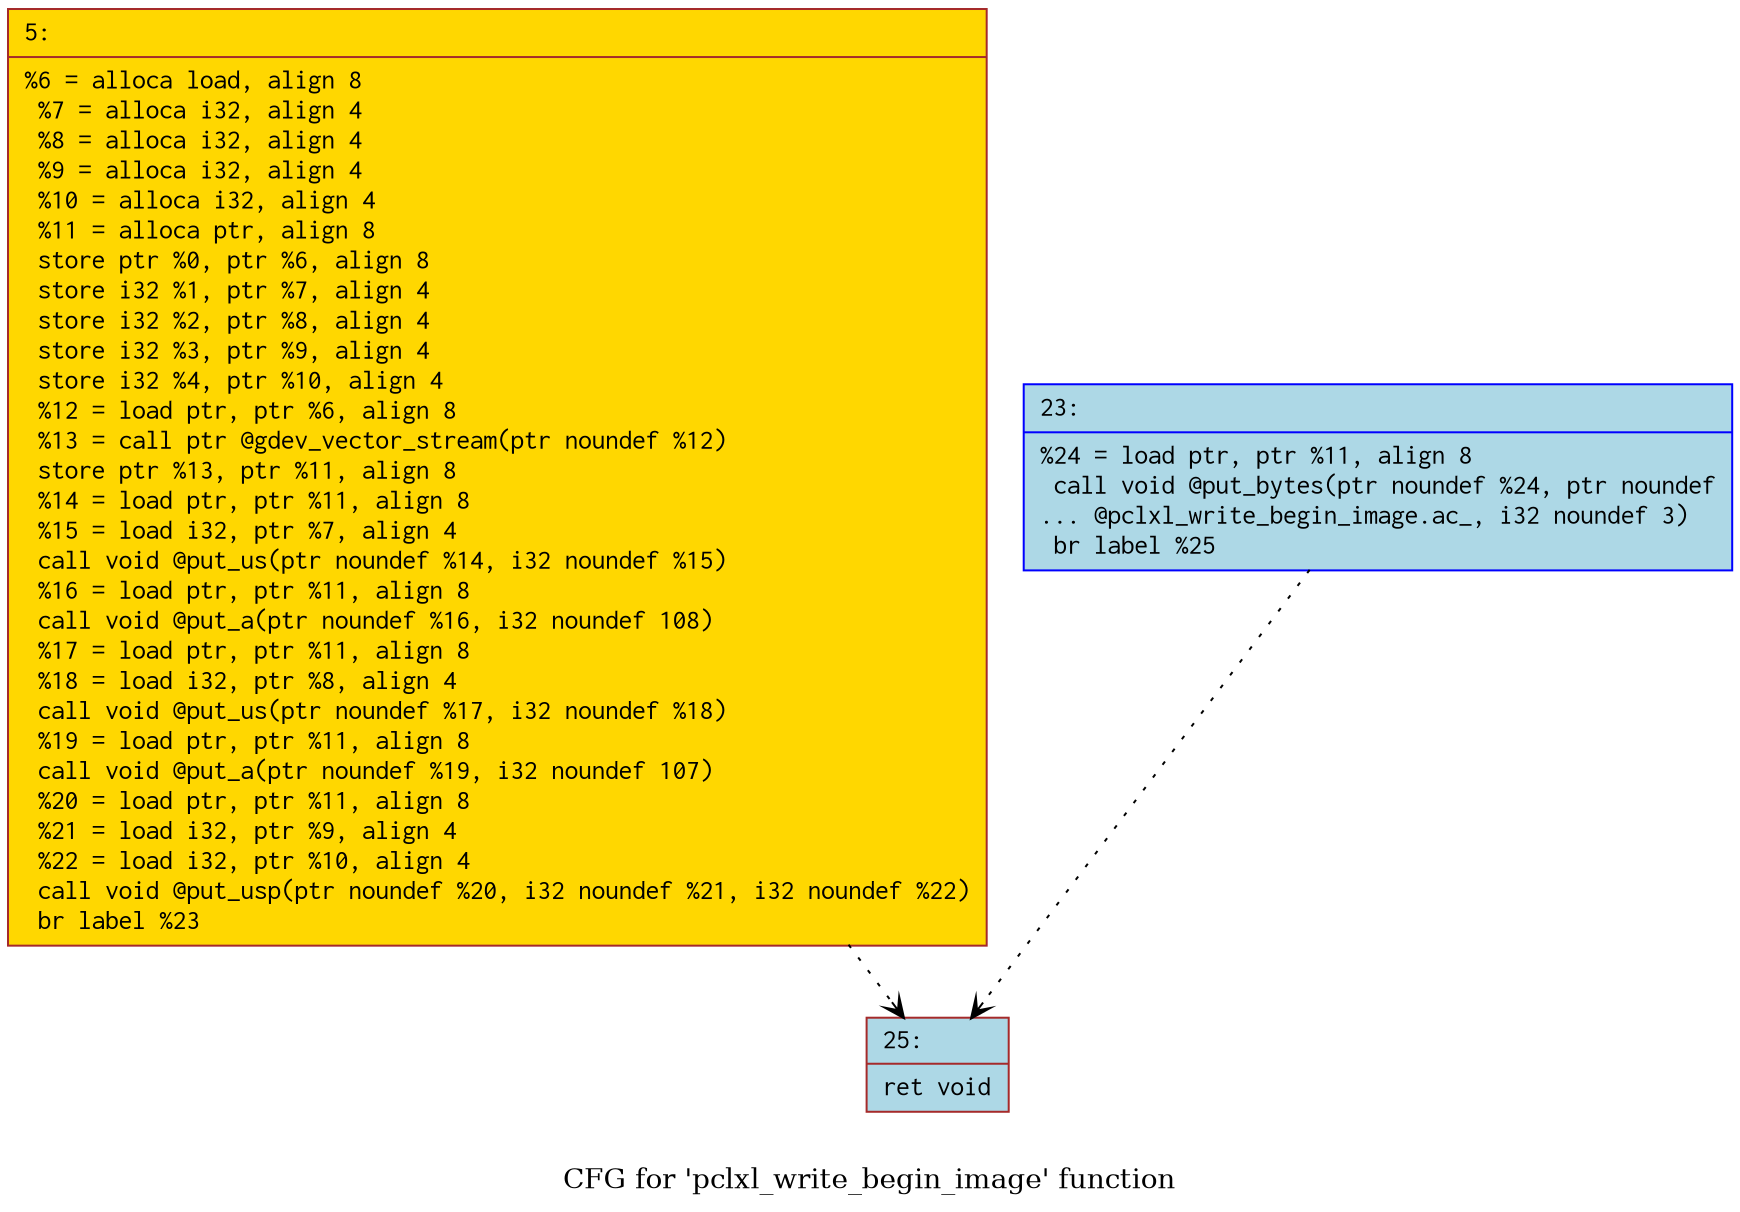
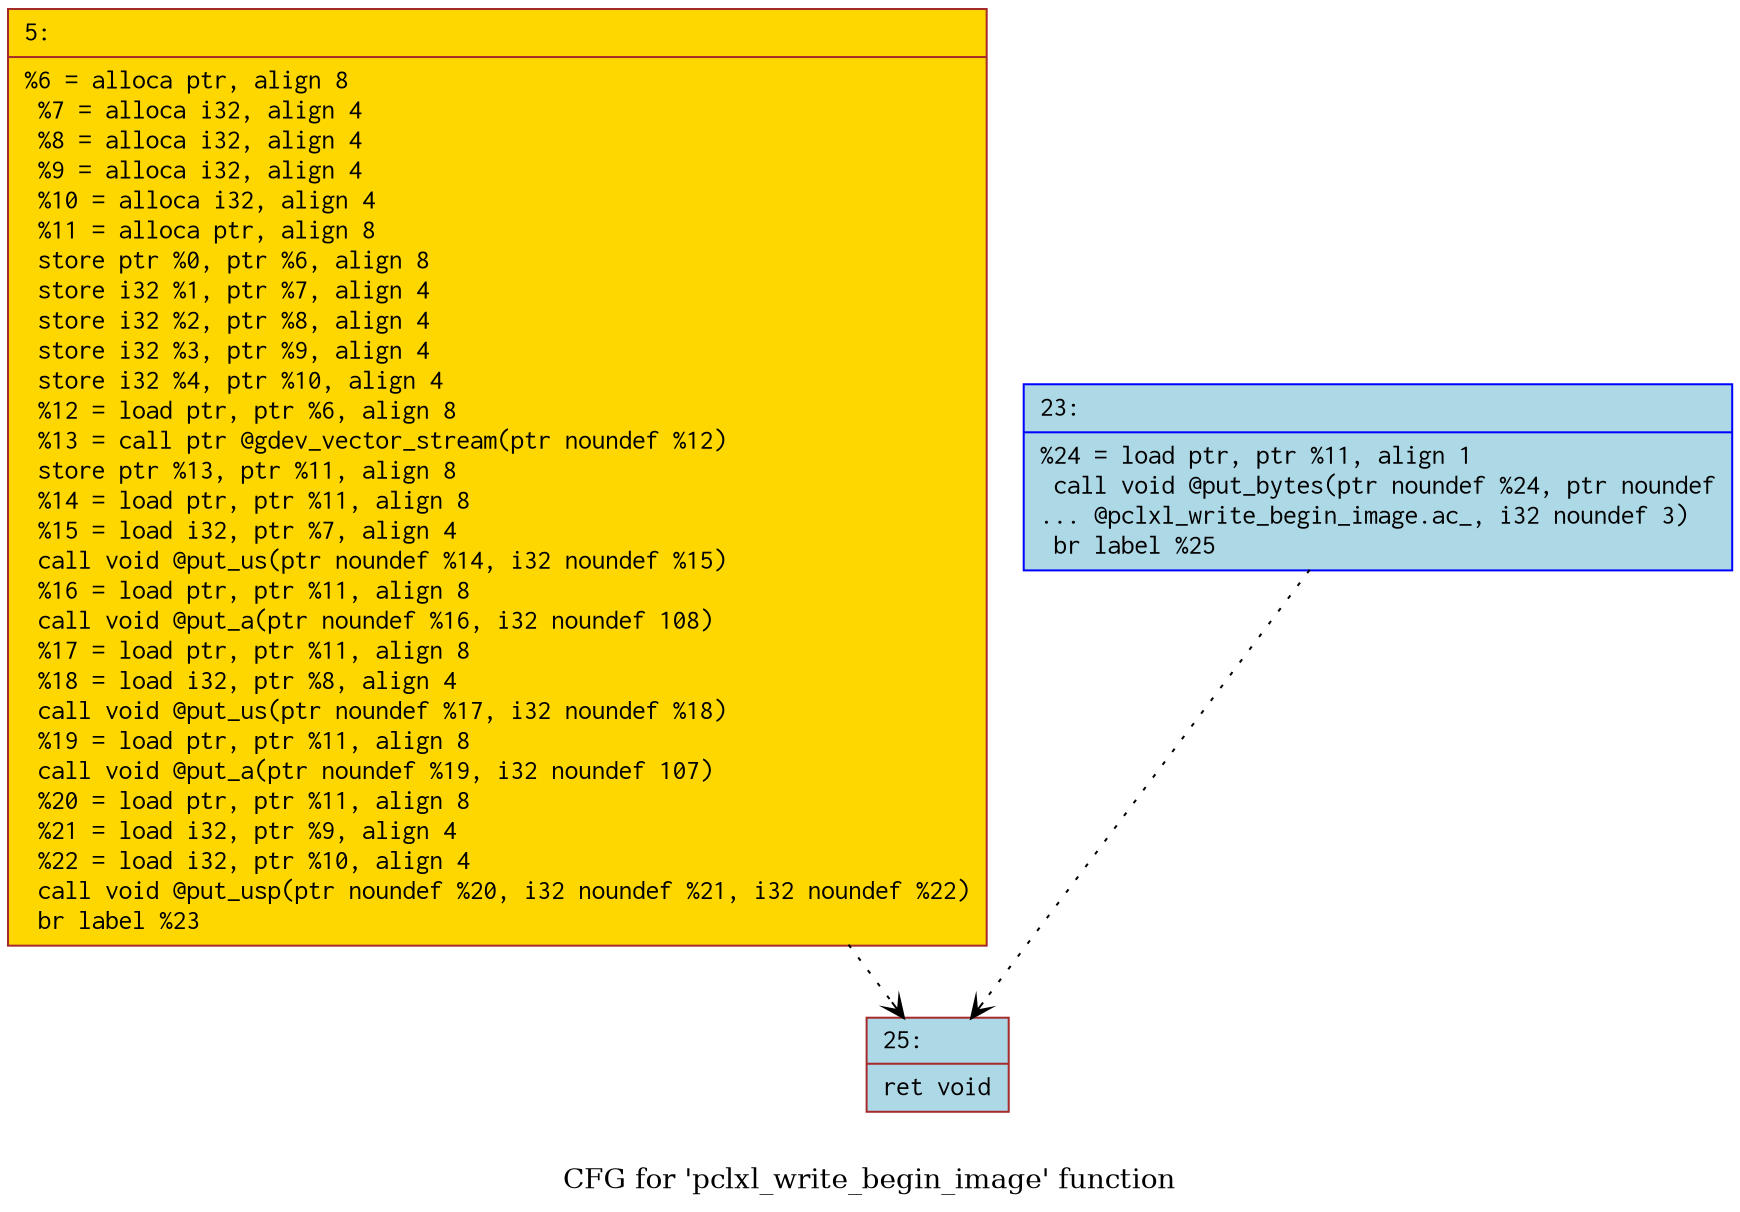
(193, 80) -> (187, 80)
(1257, 455) -> (1257, 455)
